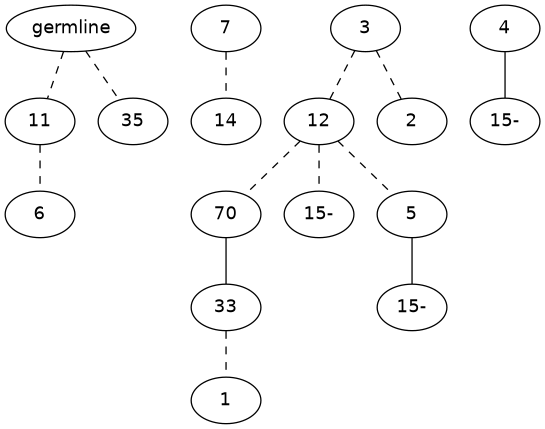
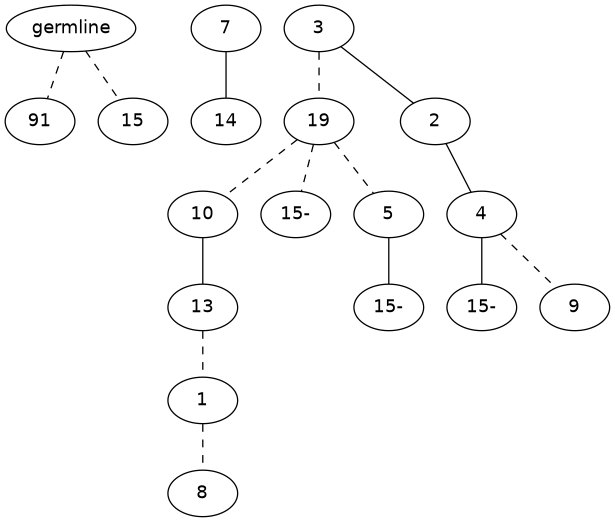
(226, 75) -> (226, 75)
(389, 75) -> (377, 75)
(40, 121) -> (40, 121)
(133, 121) -> (133, 121)
(319, 121) -> (319, 121)
none -> (459, 168)
(40, 214) -> none
(226, 214) -> (203, 214)
(226, 307) -> (203, 307)
none -> (575, 307)
none -> (203, 493)
